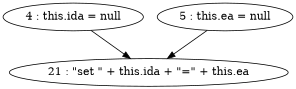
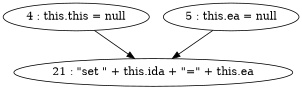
(73, 17) -> (76, 17)
